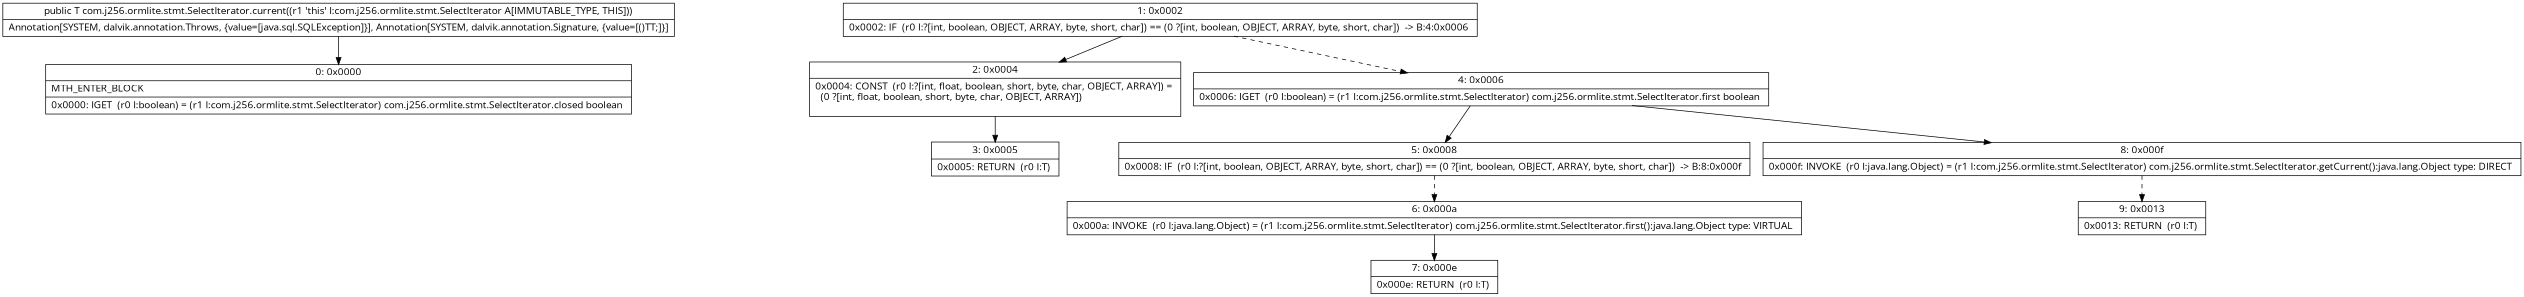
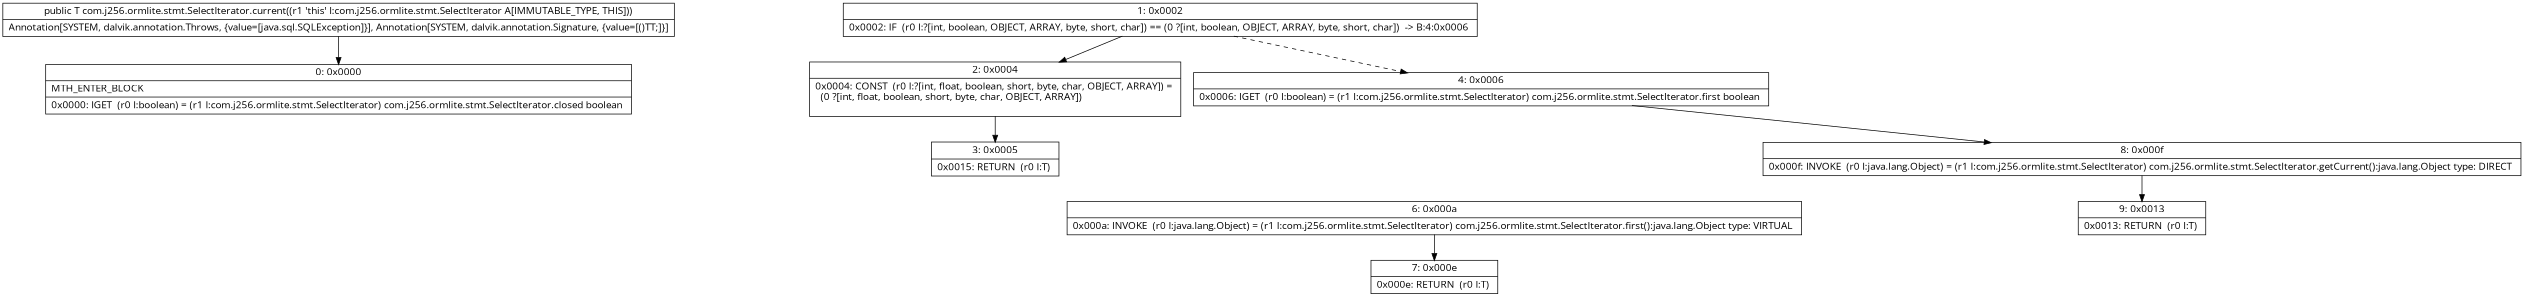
(1434, 159) -> none
(995, 167) -> (995, 167)
(2142, 185) -> (2142, 185)
